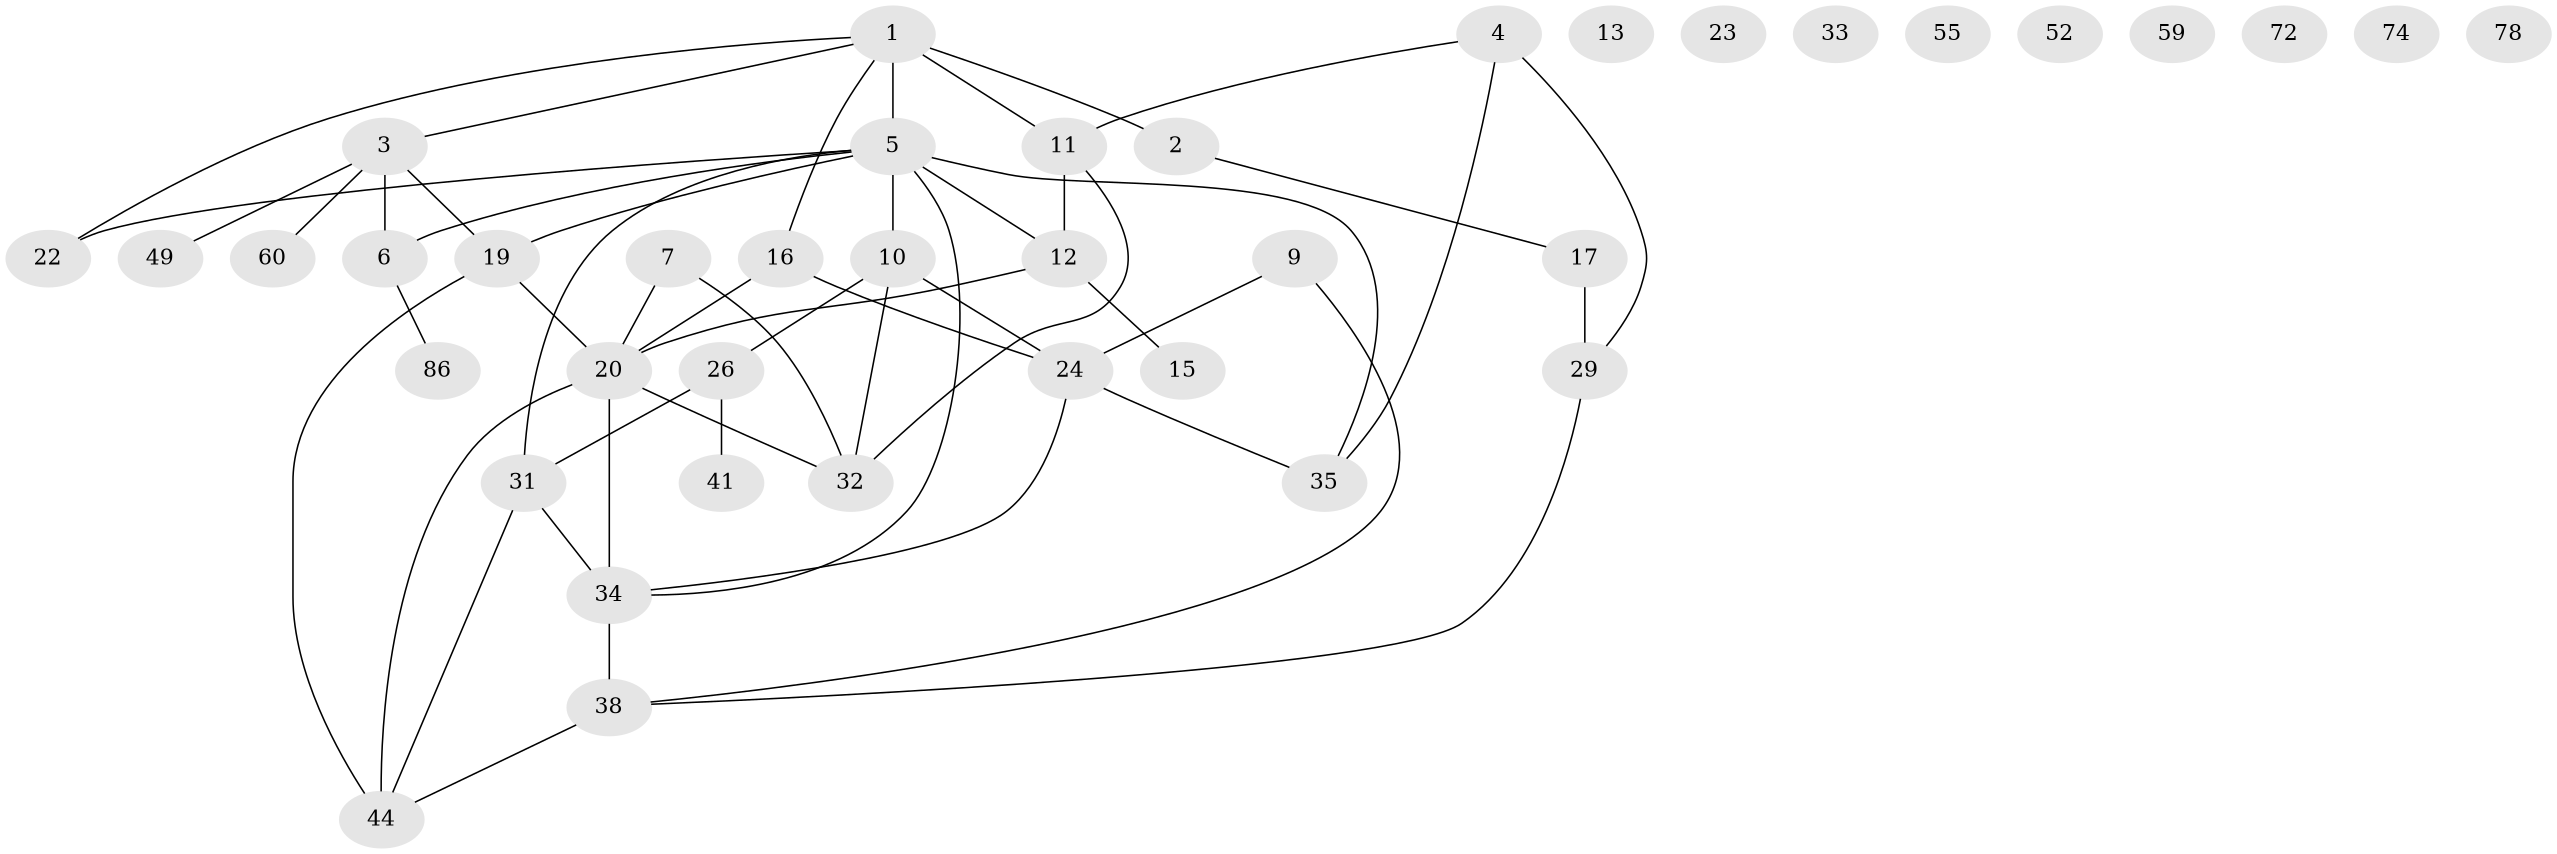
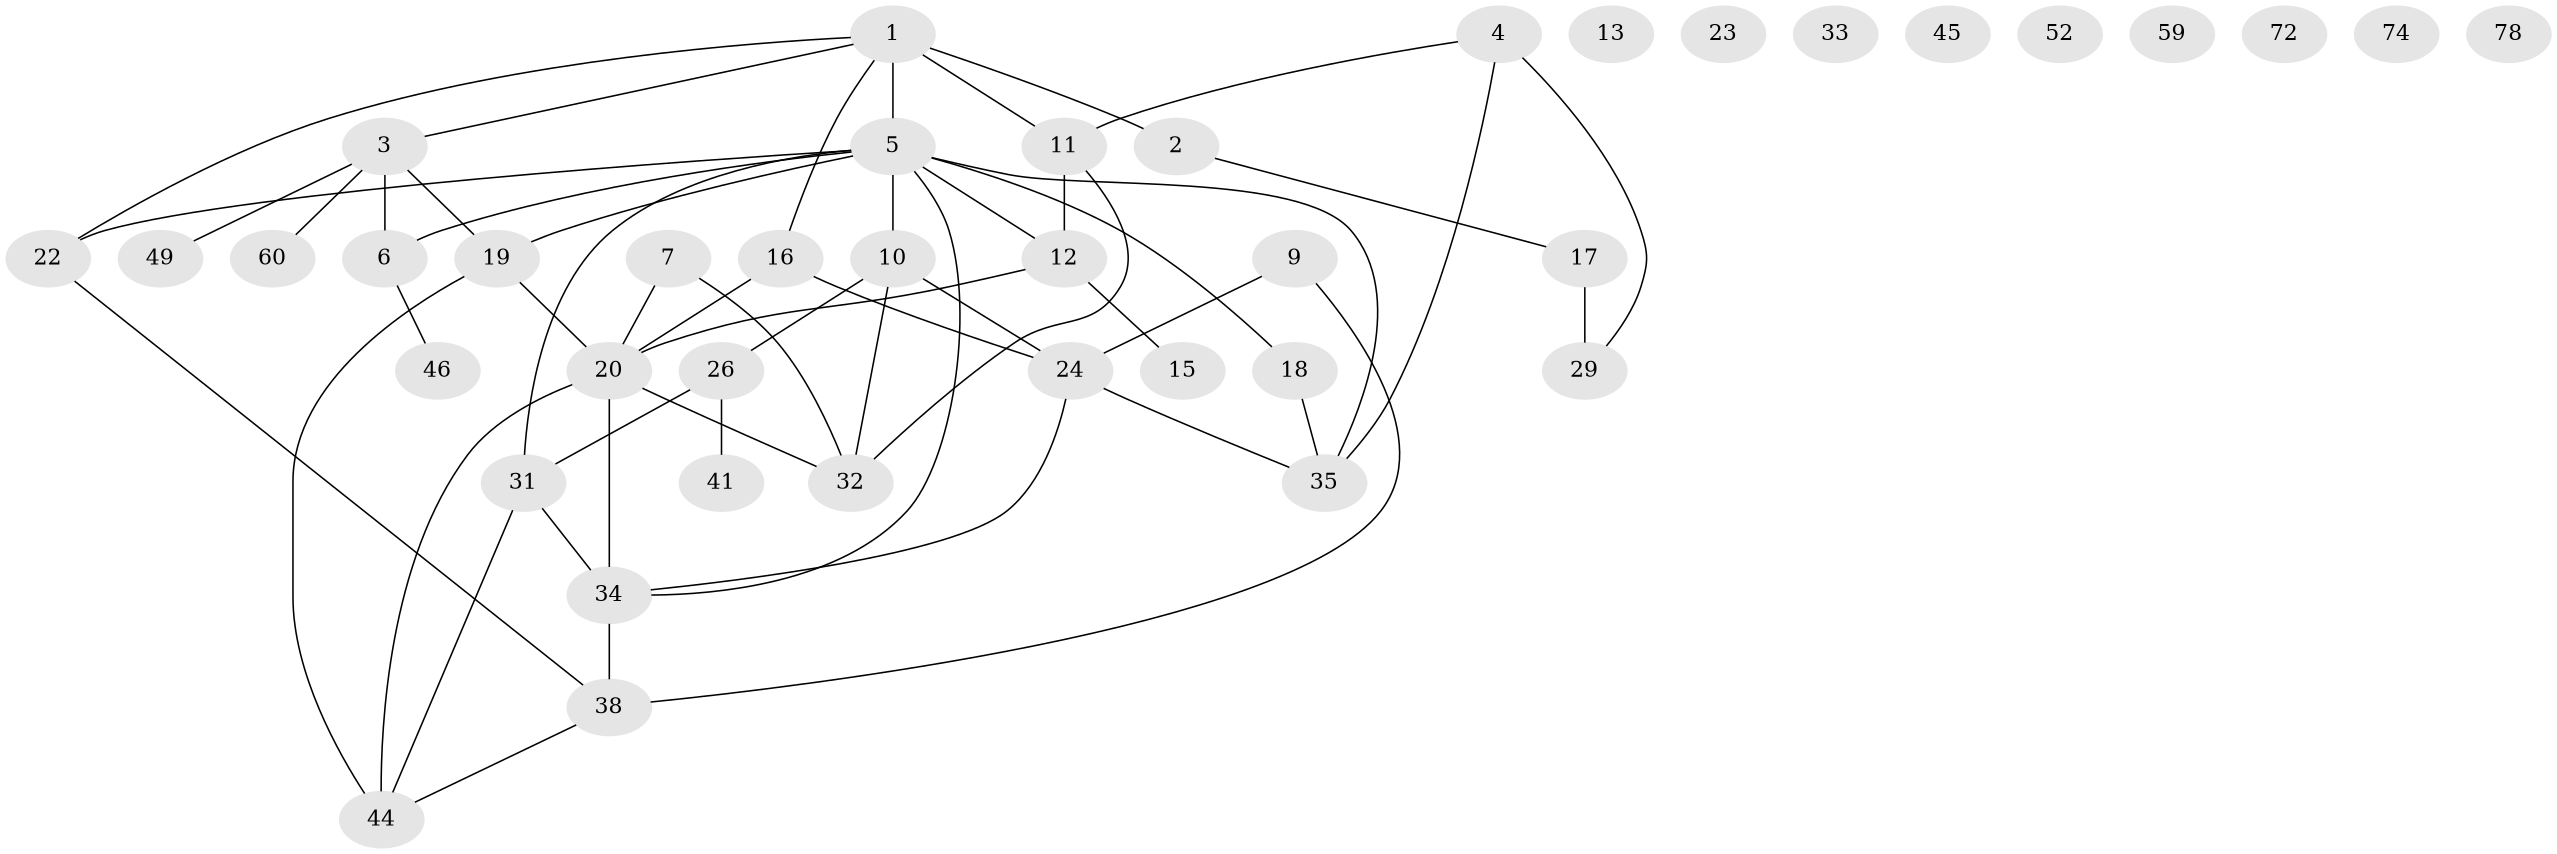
(1948, 34) -> (1948, 34)
(438, 371) -> (438, 371)
none -> (1295, 371)
(1188, 670) -> (329, 483)
